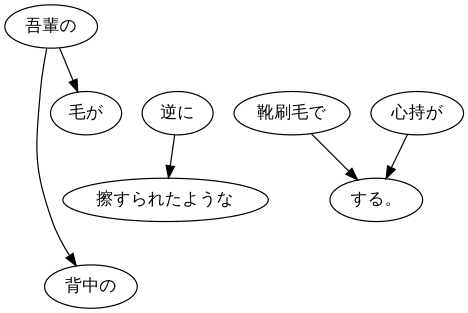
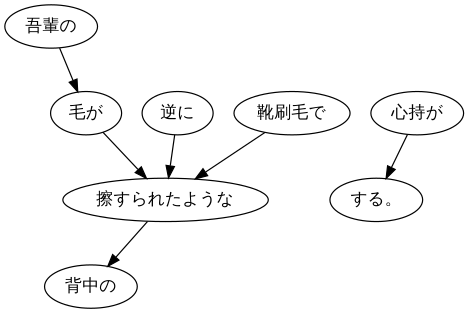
none -> (120, 151)
(330, 152) -> (235, 152)
(37, 155) -> (132, 239)
